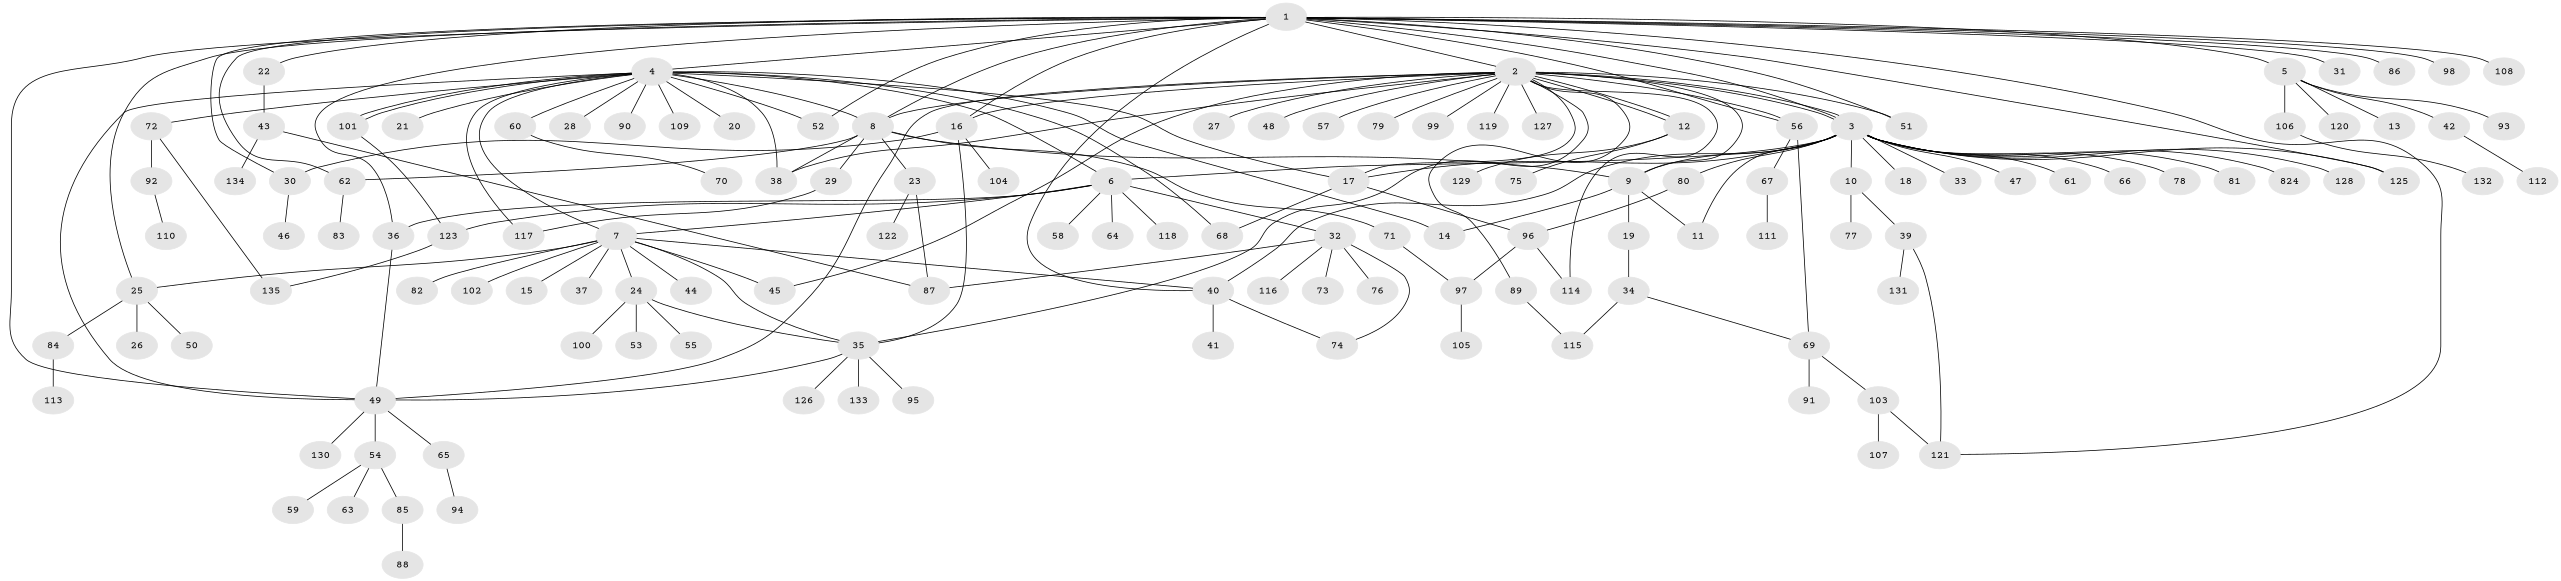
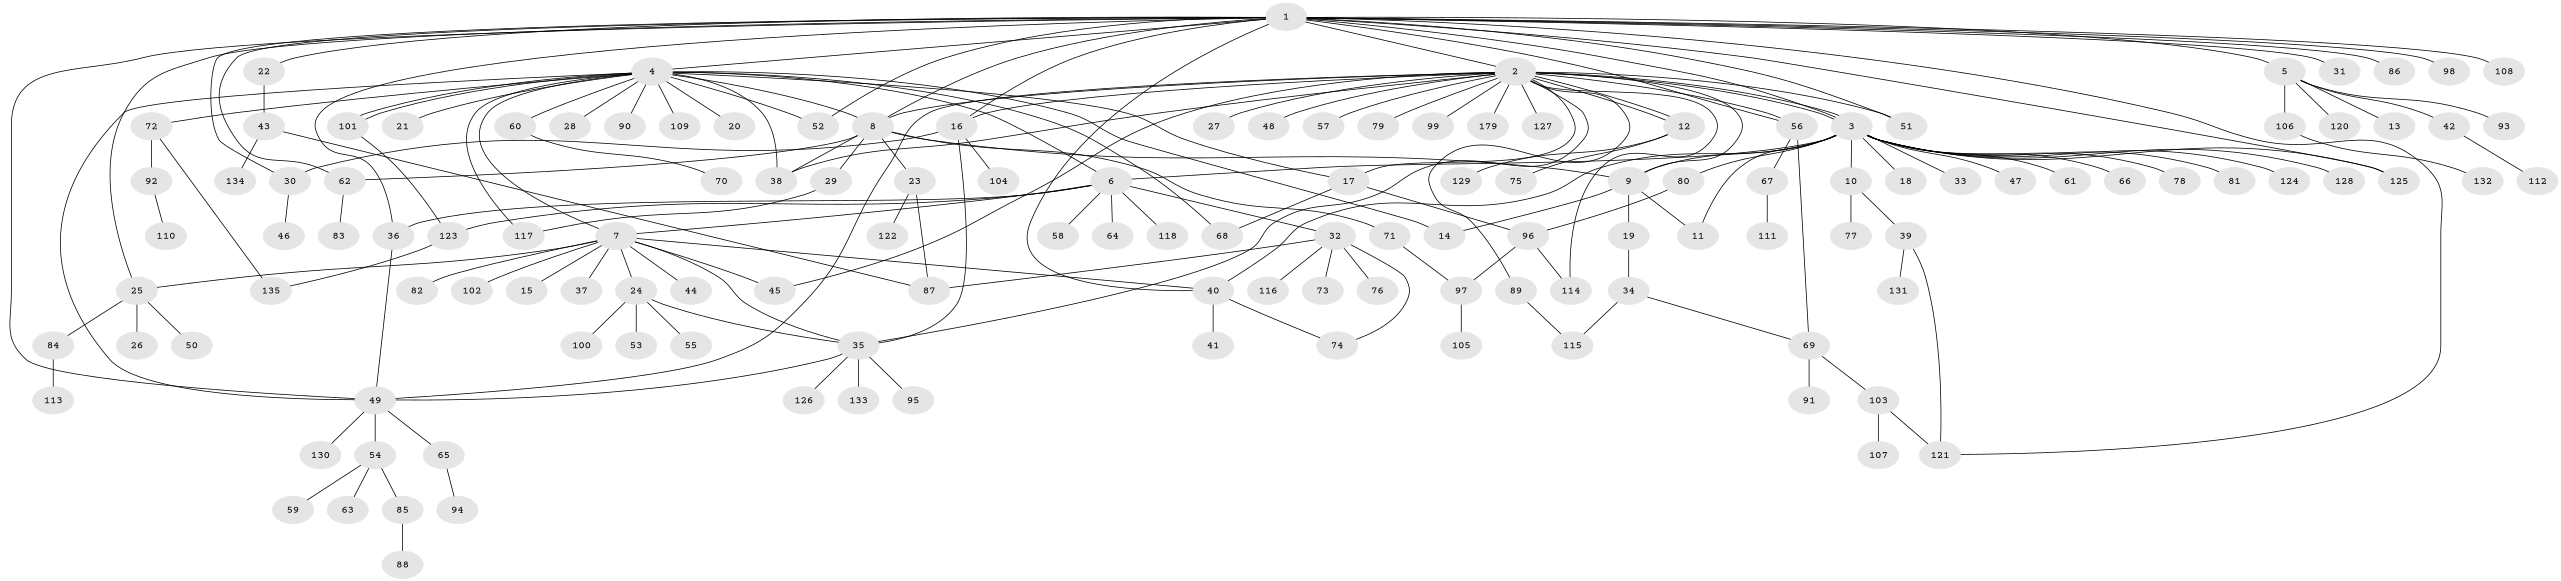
(1488, 126) -> (1488, 126)
(1603, 162) -> none
(2289, 181) -> (2289, 181)
